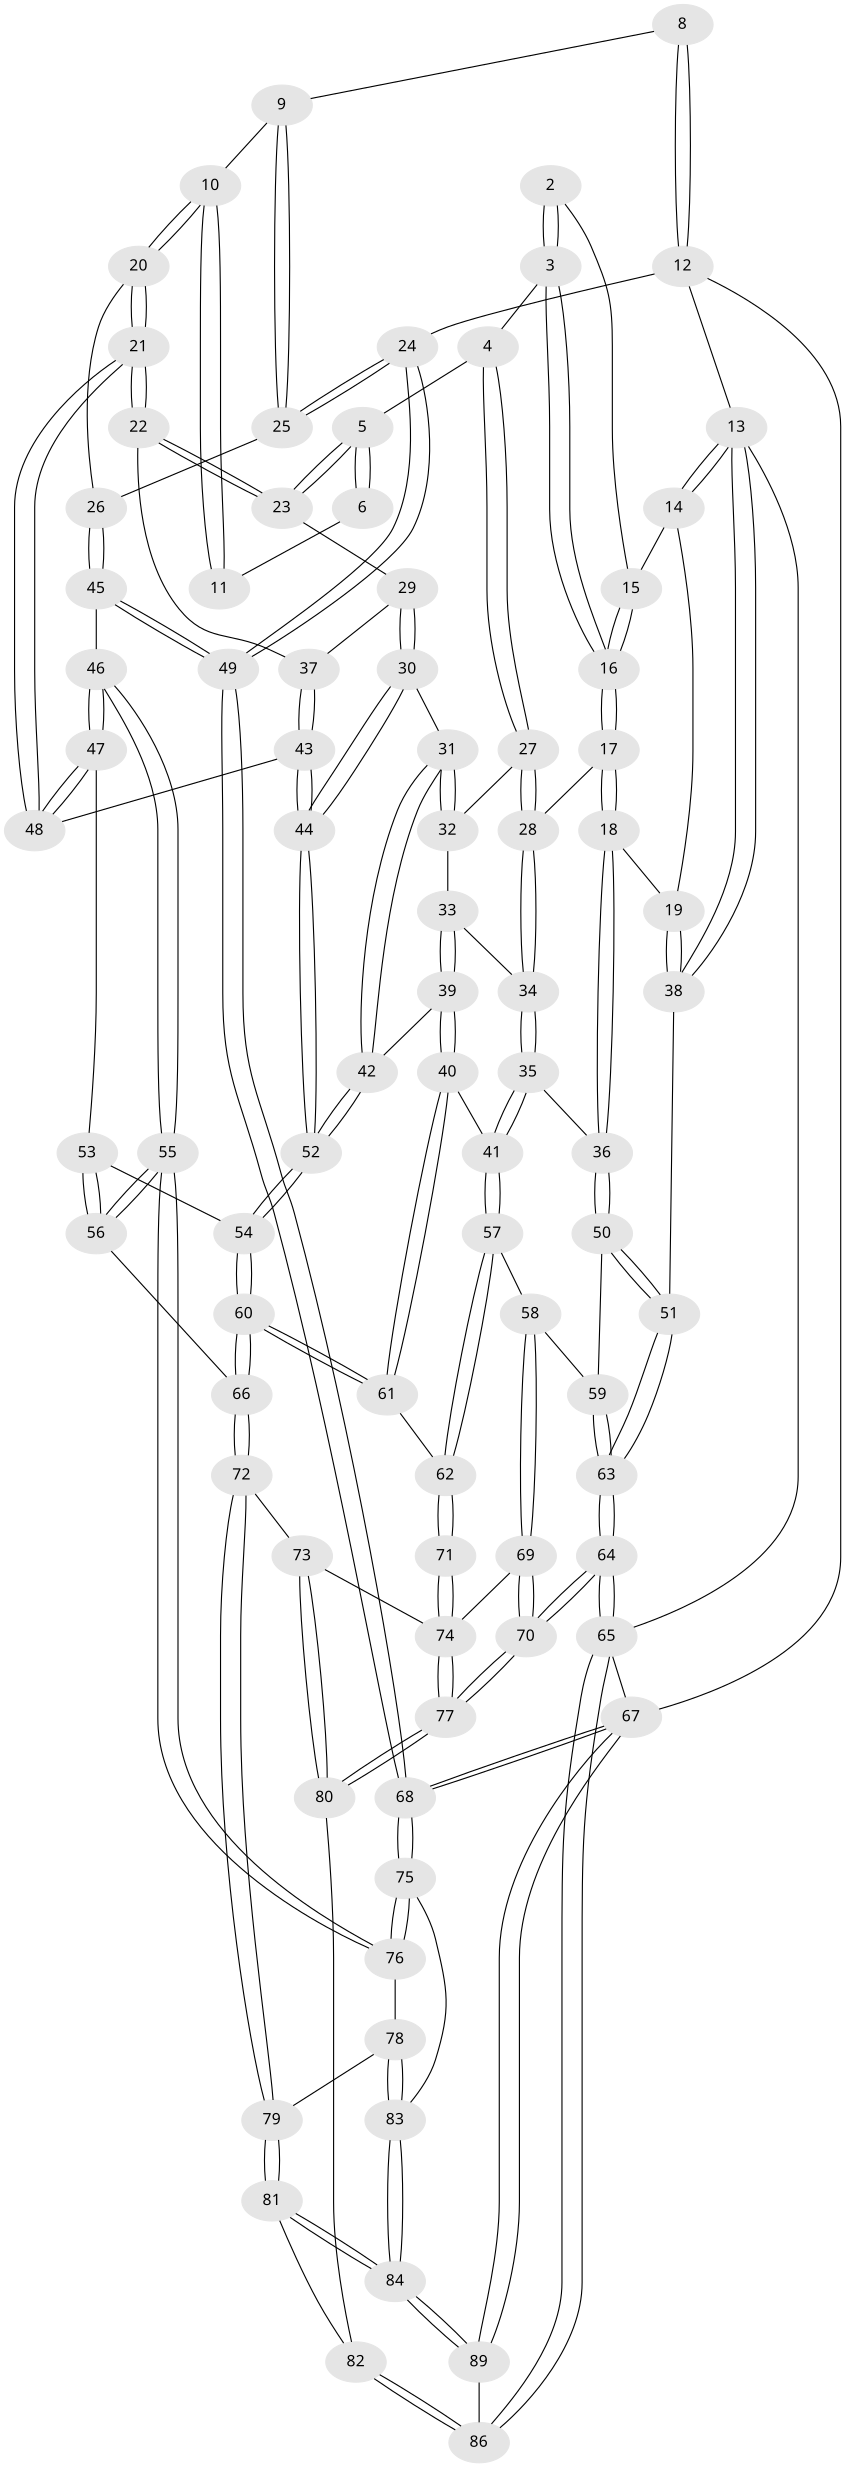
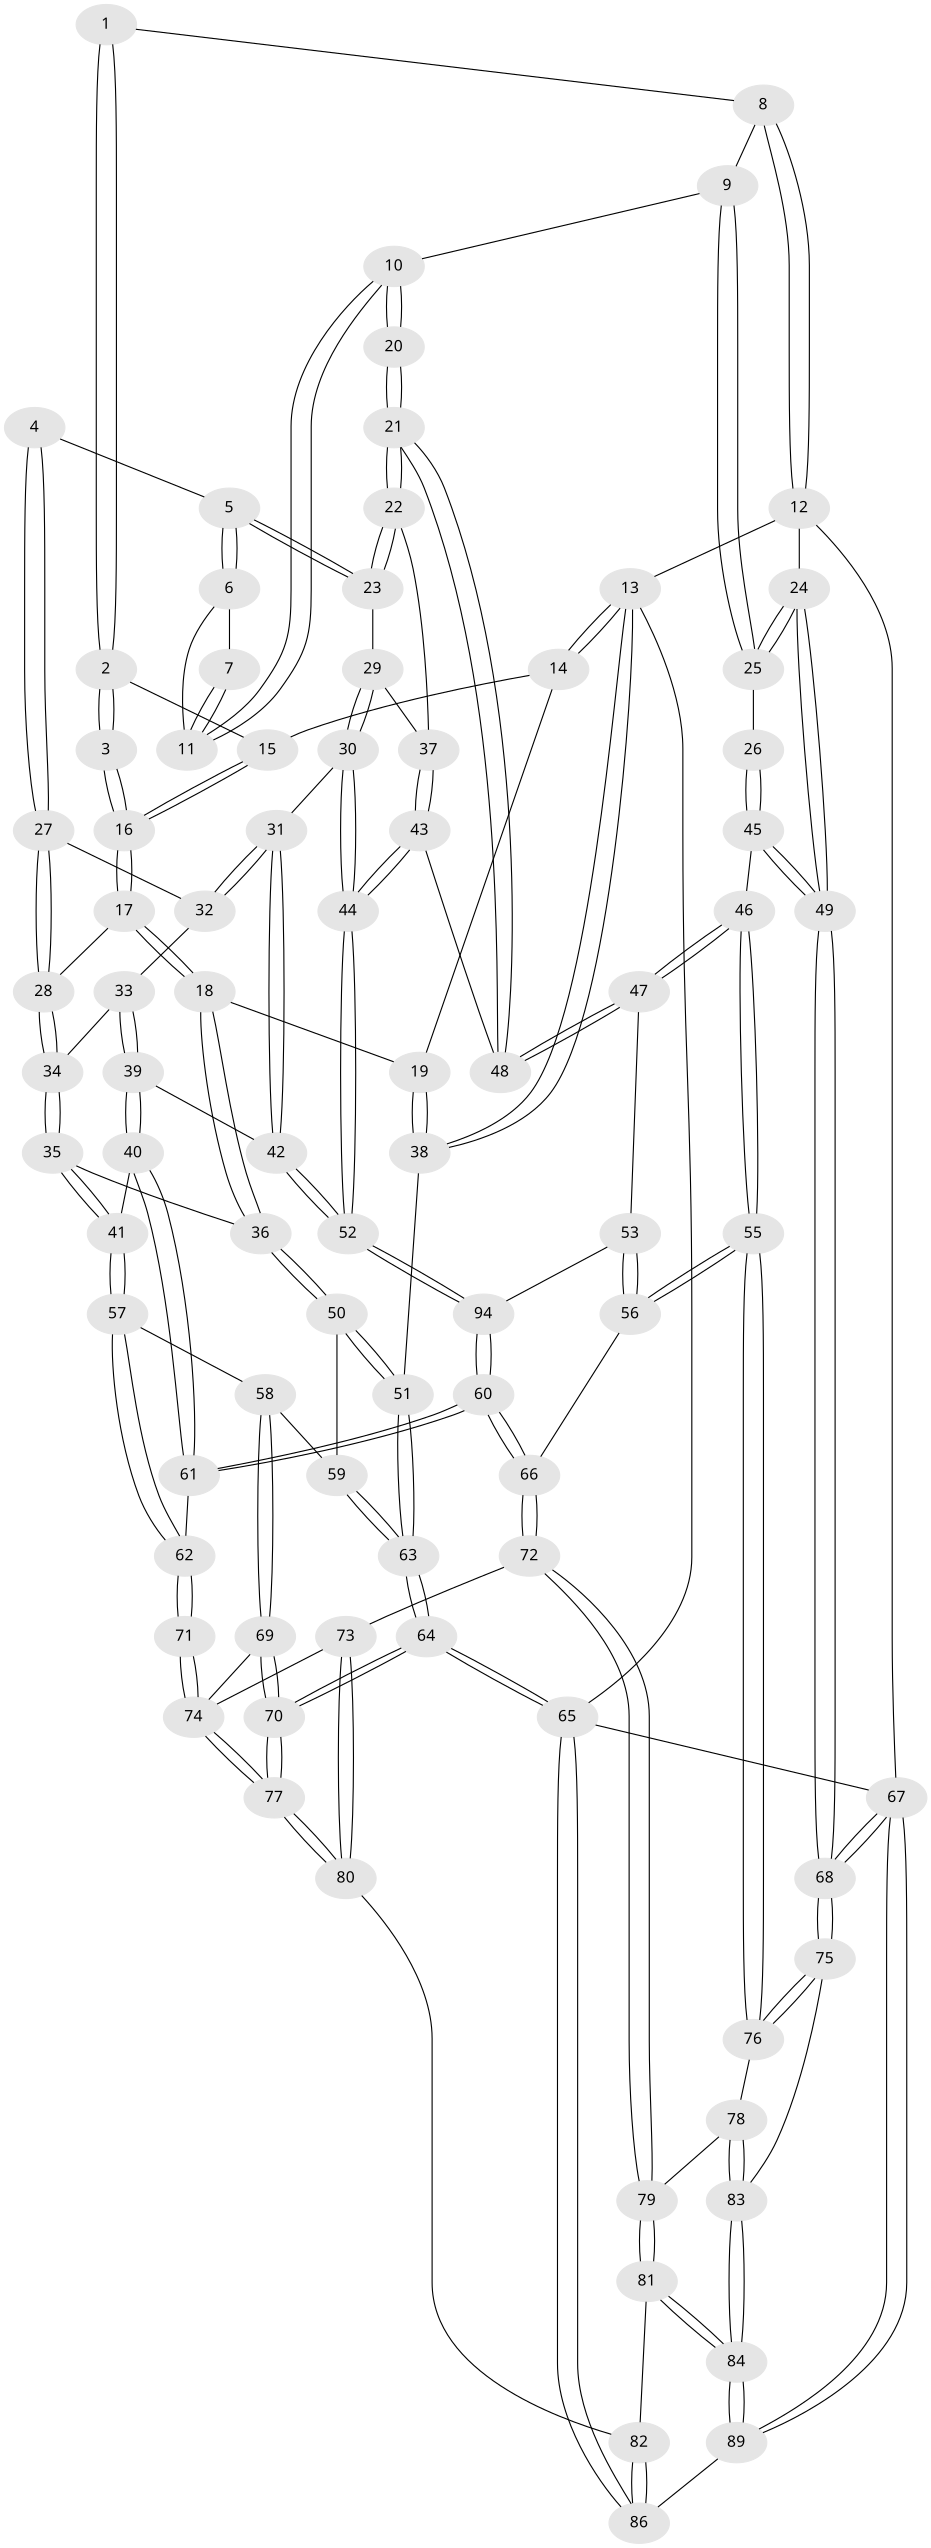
none -> (106, 25)
(512, 316) -> none
(90, 366) -> none
none -> (229, 669)
(244, 1234) -> (484, 1314)
